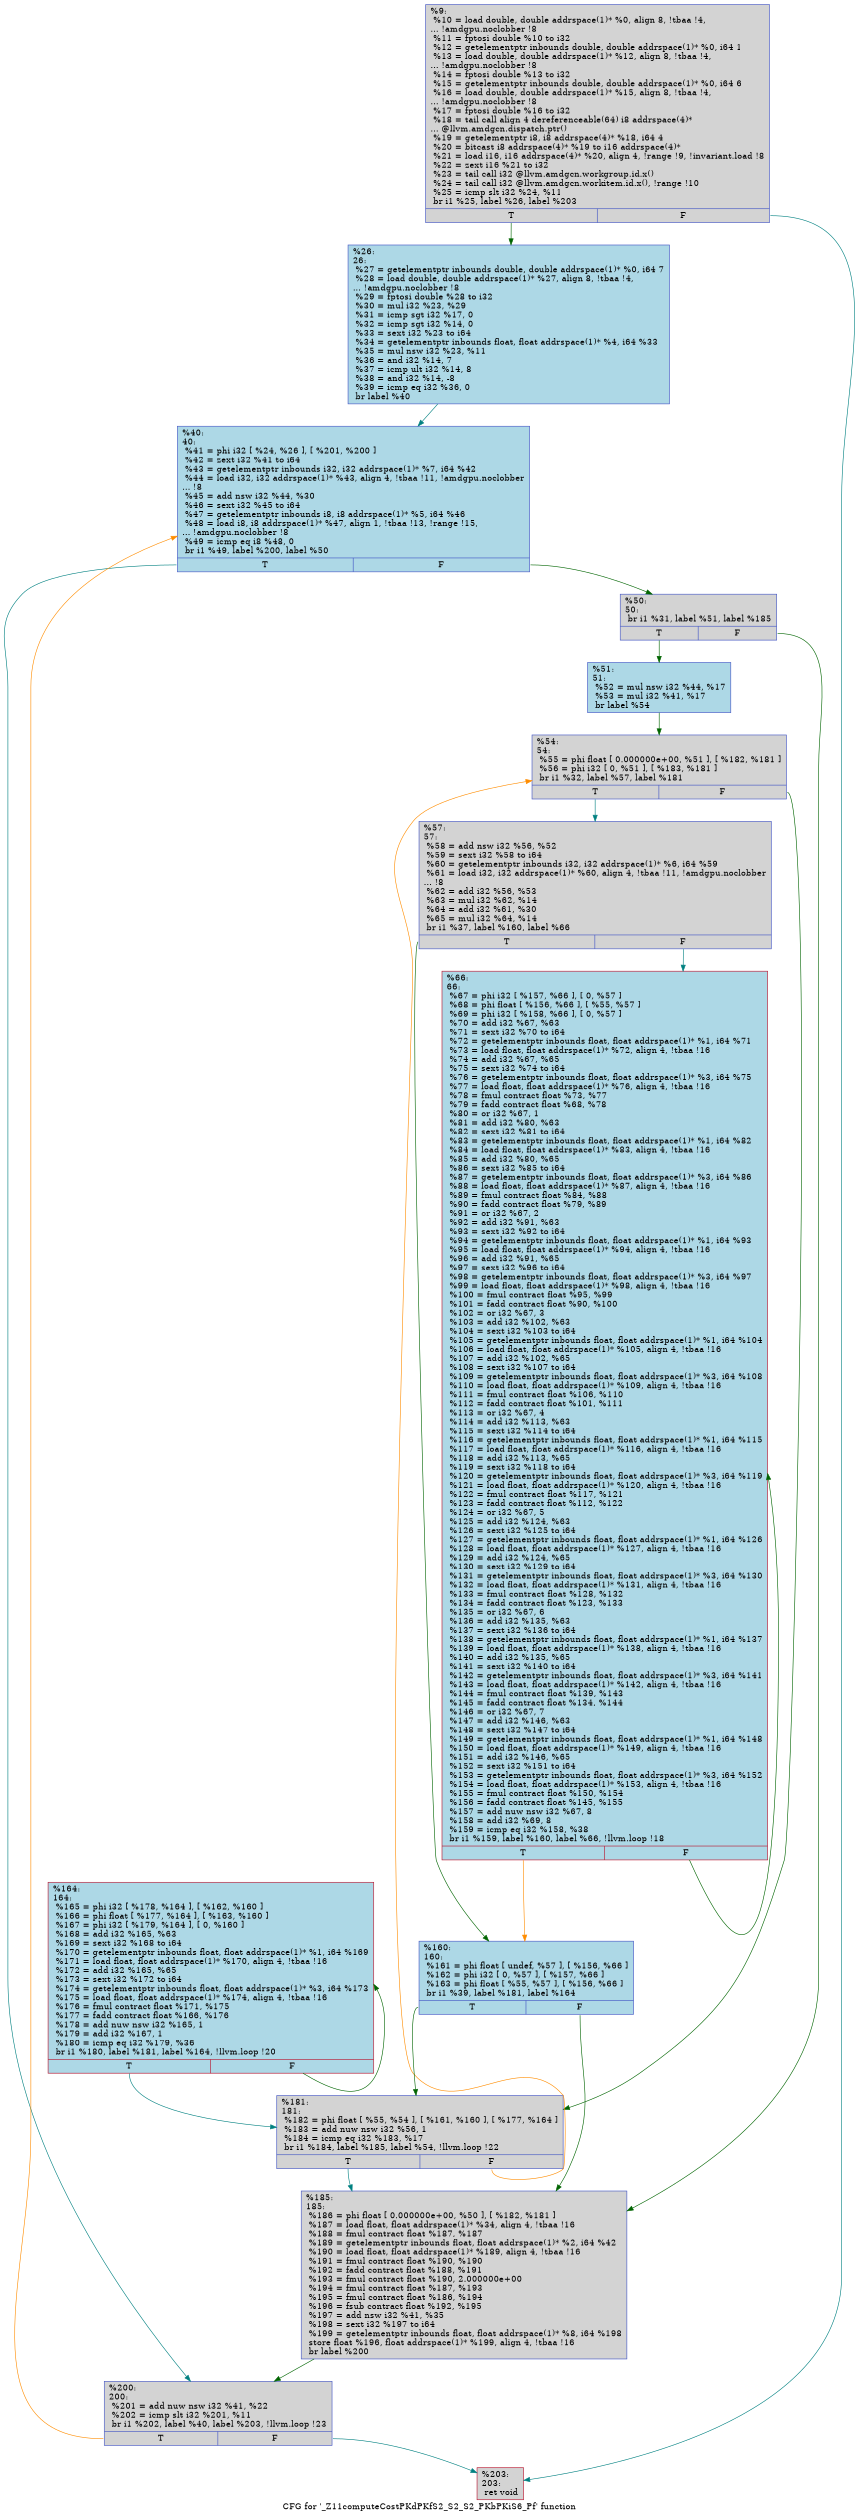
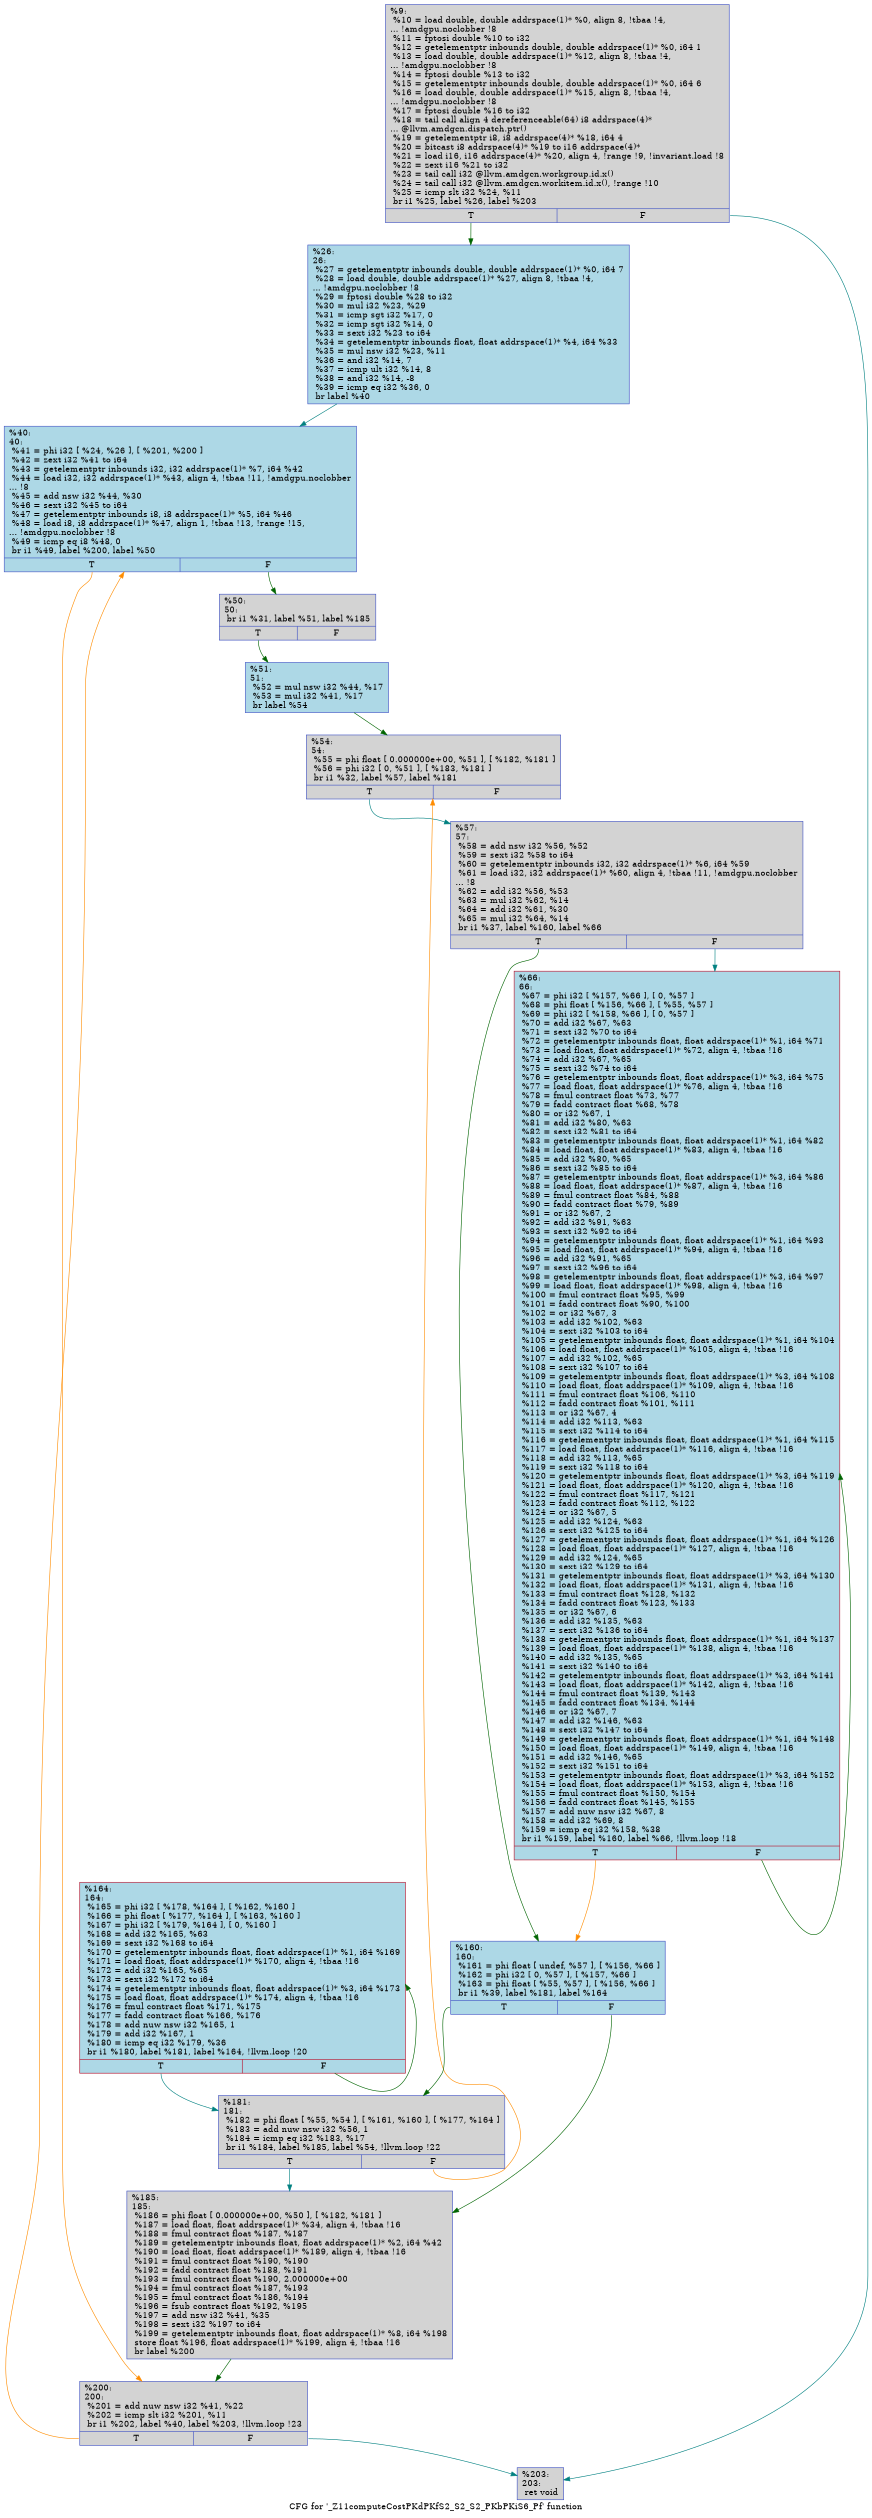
(8, 1426) -> (63, 1480)
(819, 1448) -> none
(797, 1497) -> none
(500, 2484) -> (540, 2484)
